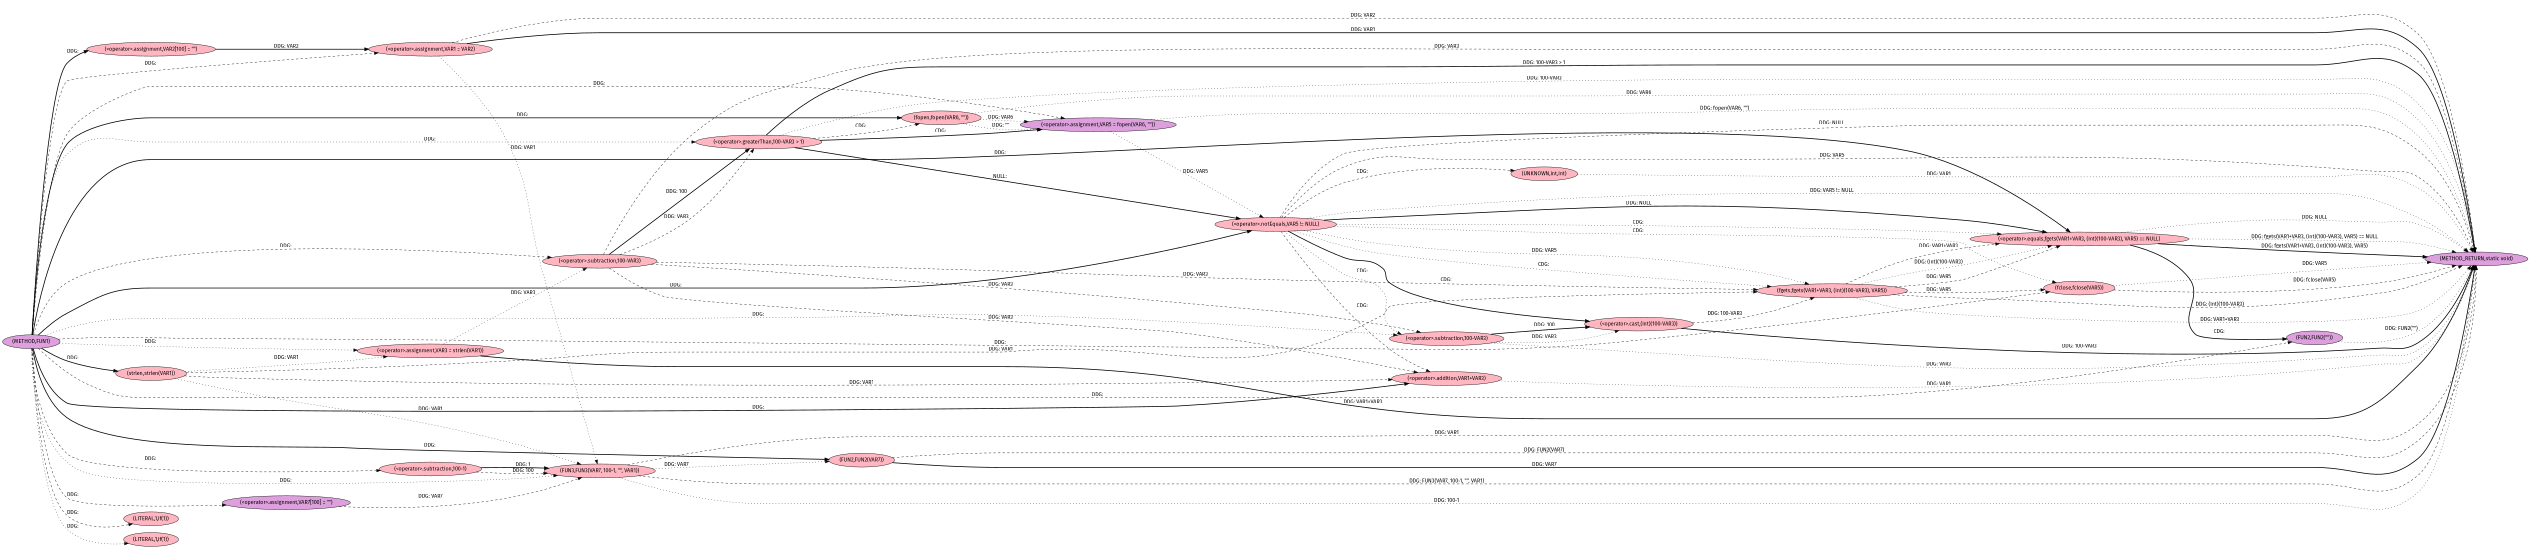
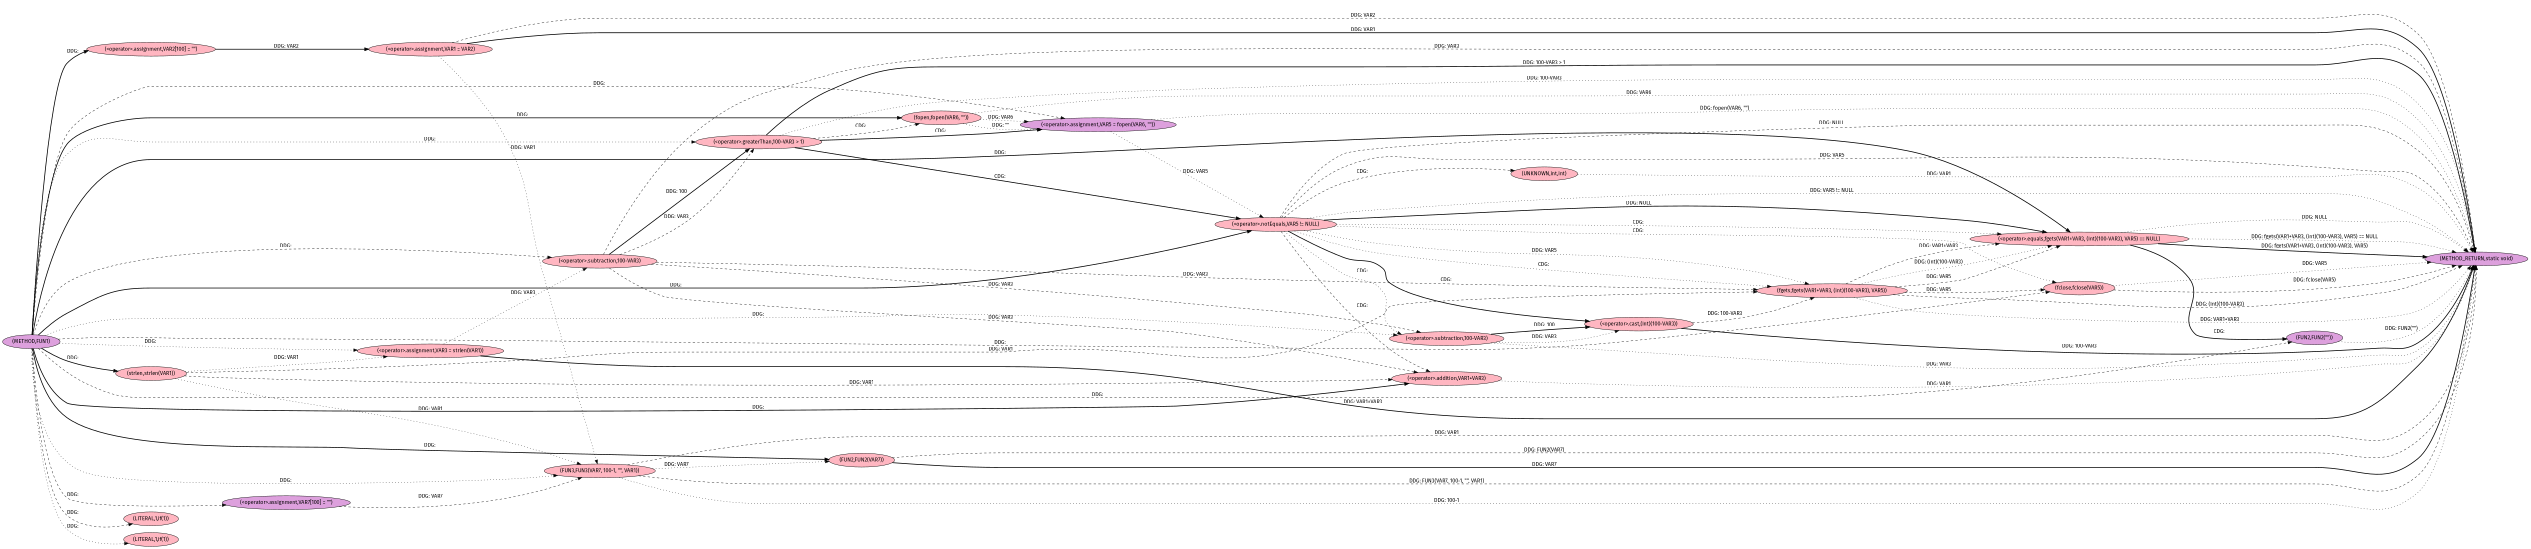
(92, 77) -> none
(1001, 177) -> (1001, 177)
(430, 469) -> none
